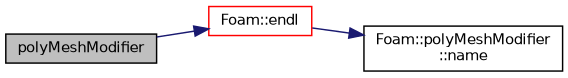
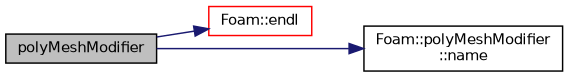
(331, 31) -> (253, 49)
